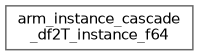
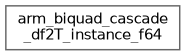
(99, 28) -> (93, 28)
